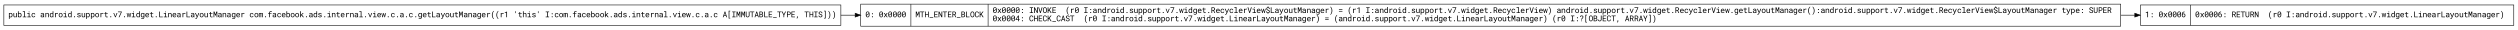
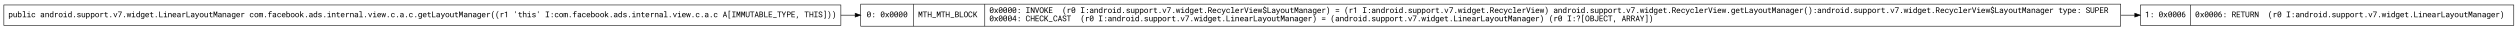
(949, 15) -> (948, 15)
